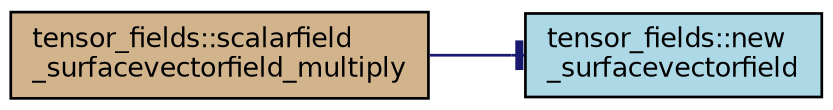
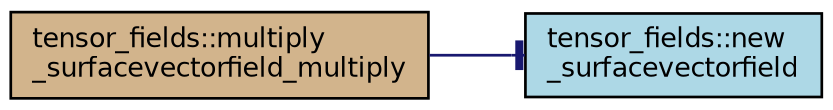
(220, 55) -> (220, 55)
